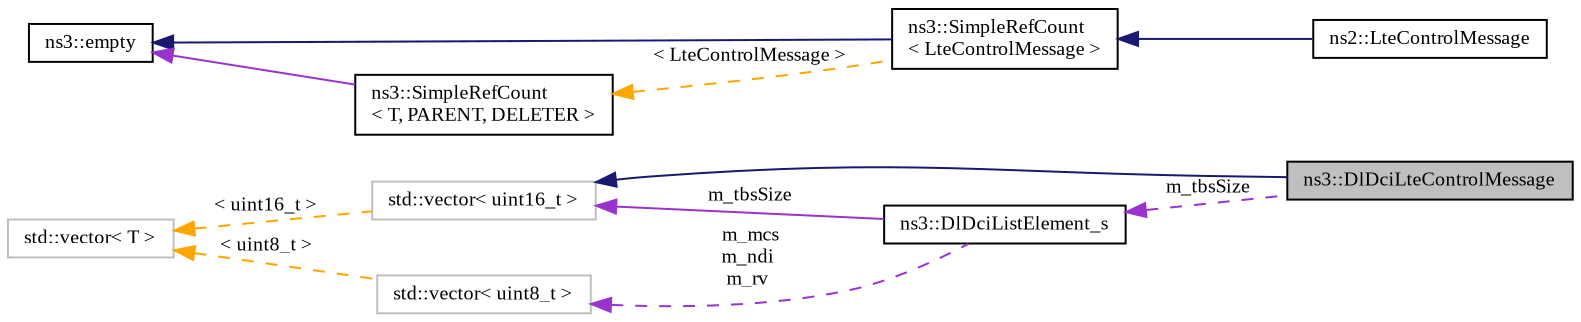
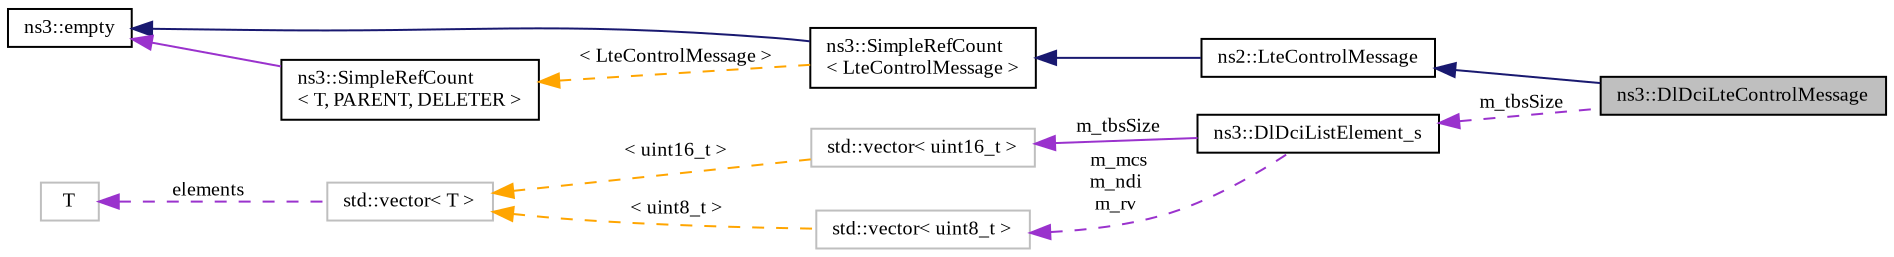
(951, 168) -> (1528, 77)
none -> (70, 202)
